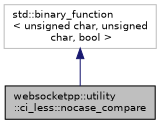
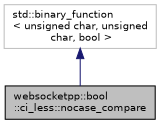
(80, 103) -> (80, 103)
